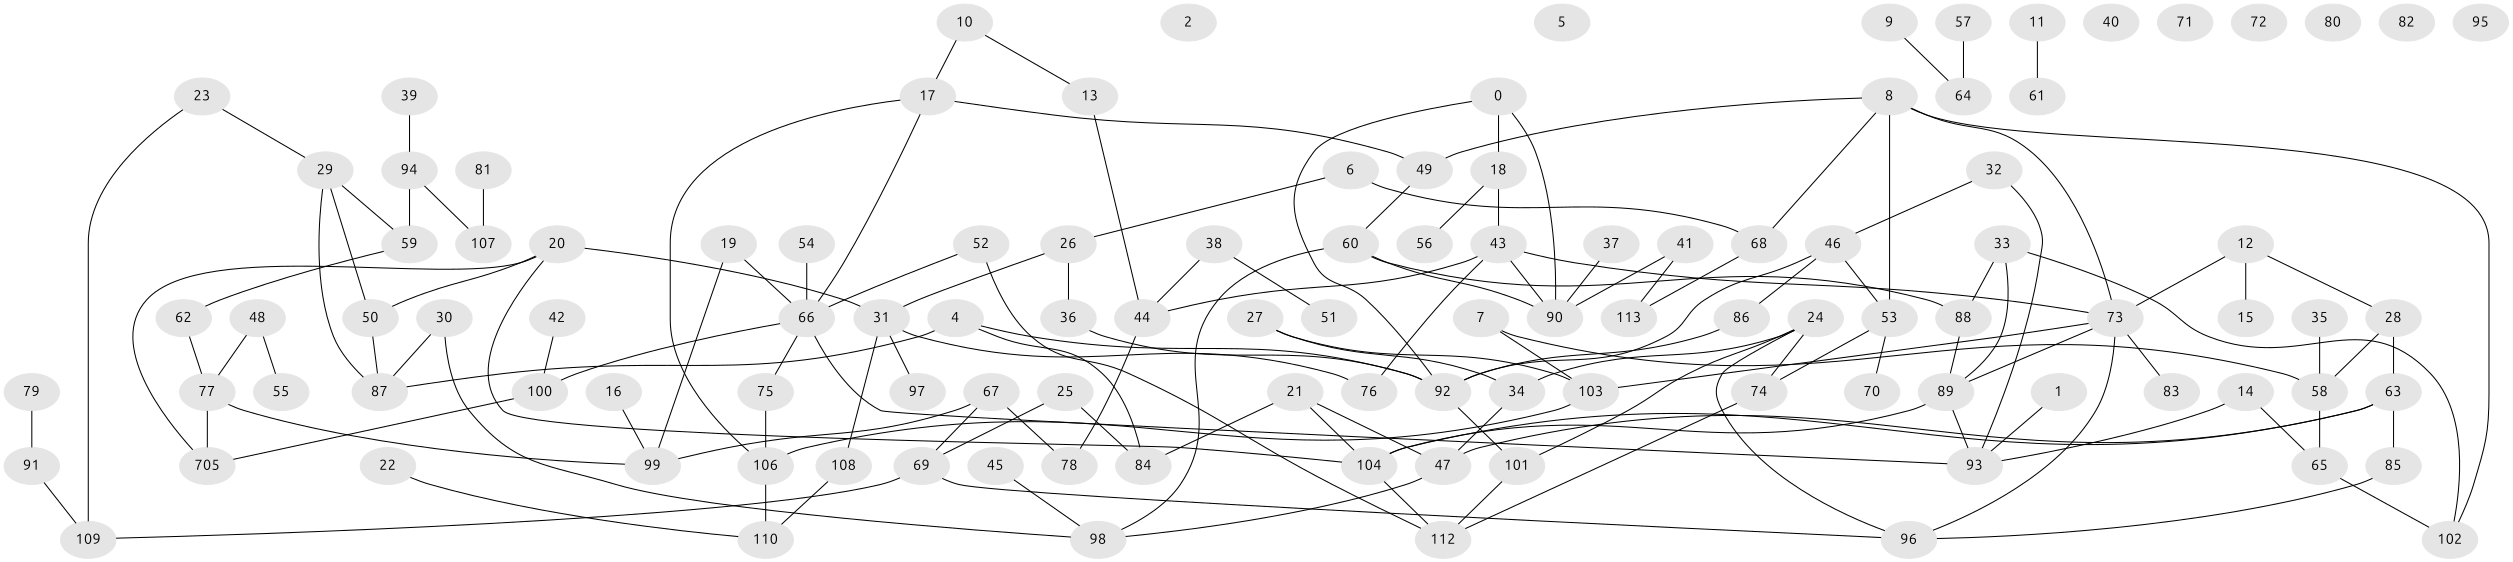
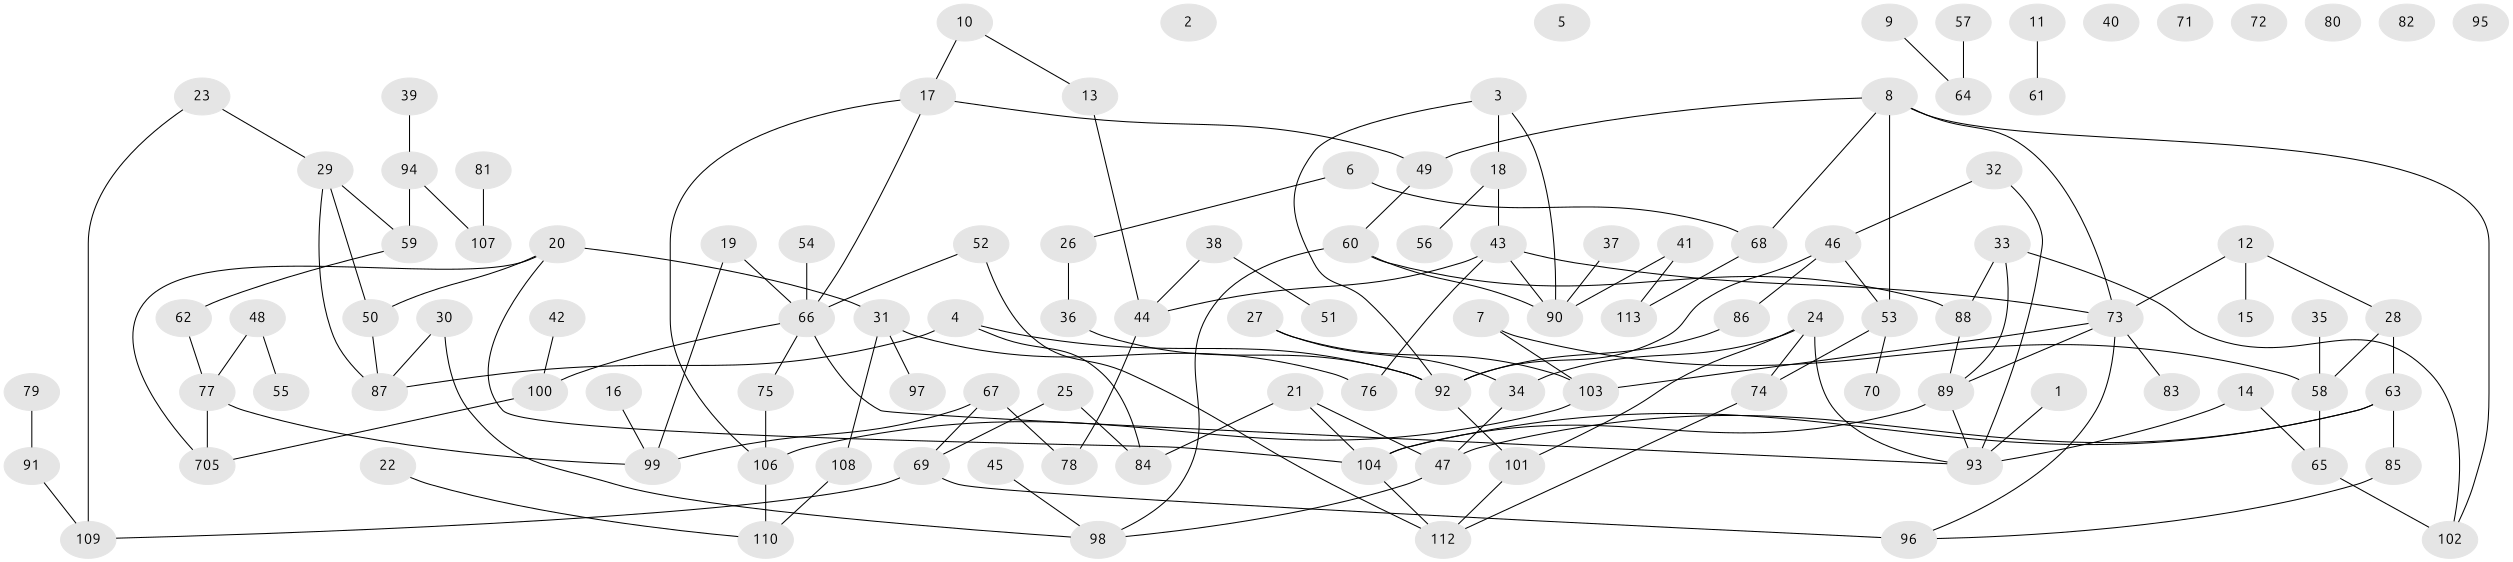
(1499, 96) -> (1499, 96)
(974, 279) -> none
(1746, 444) -> (1866, 435)
